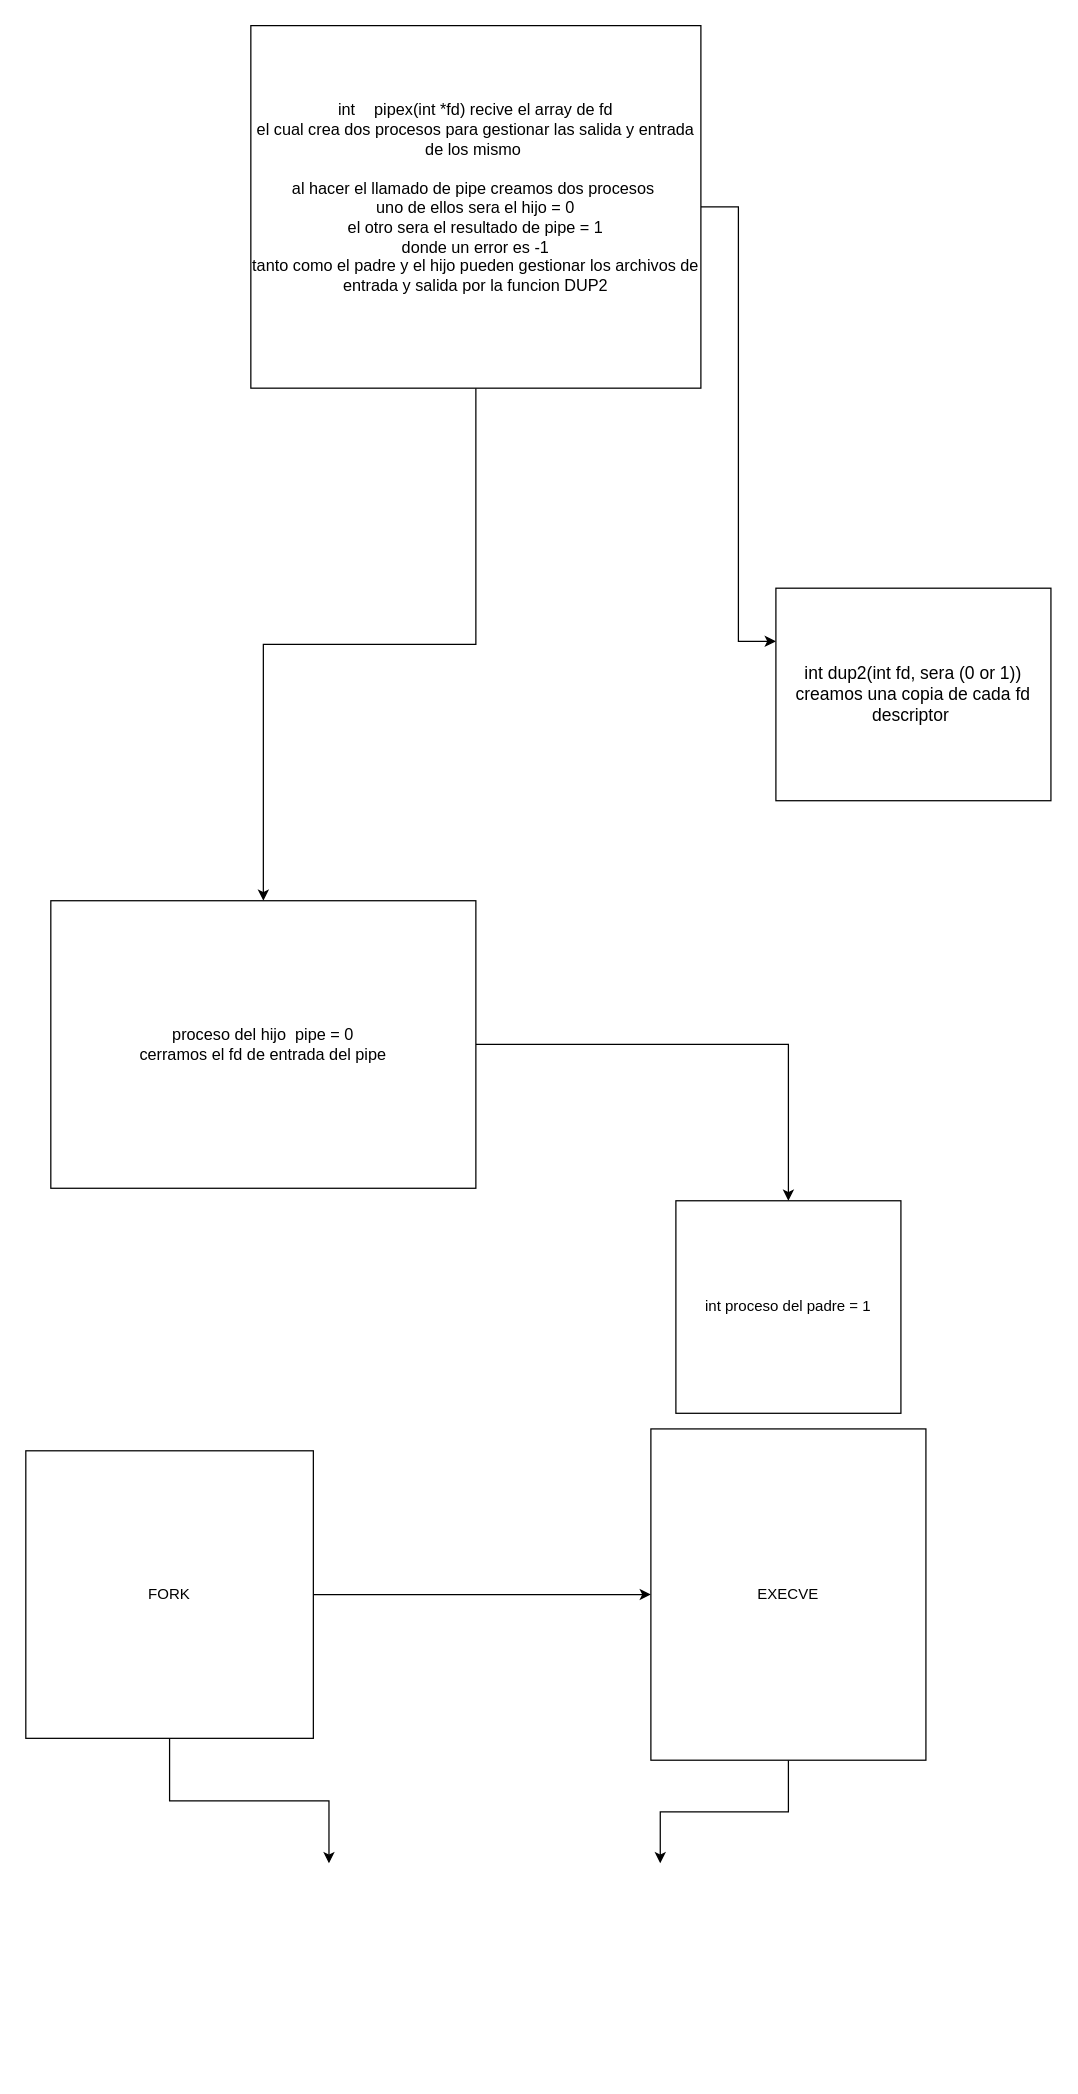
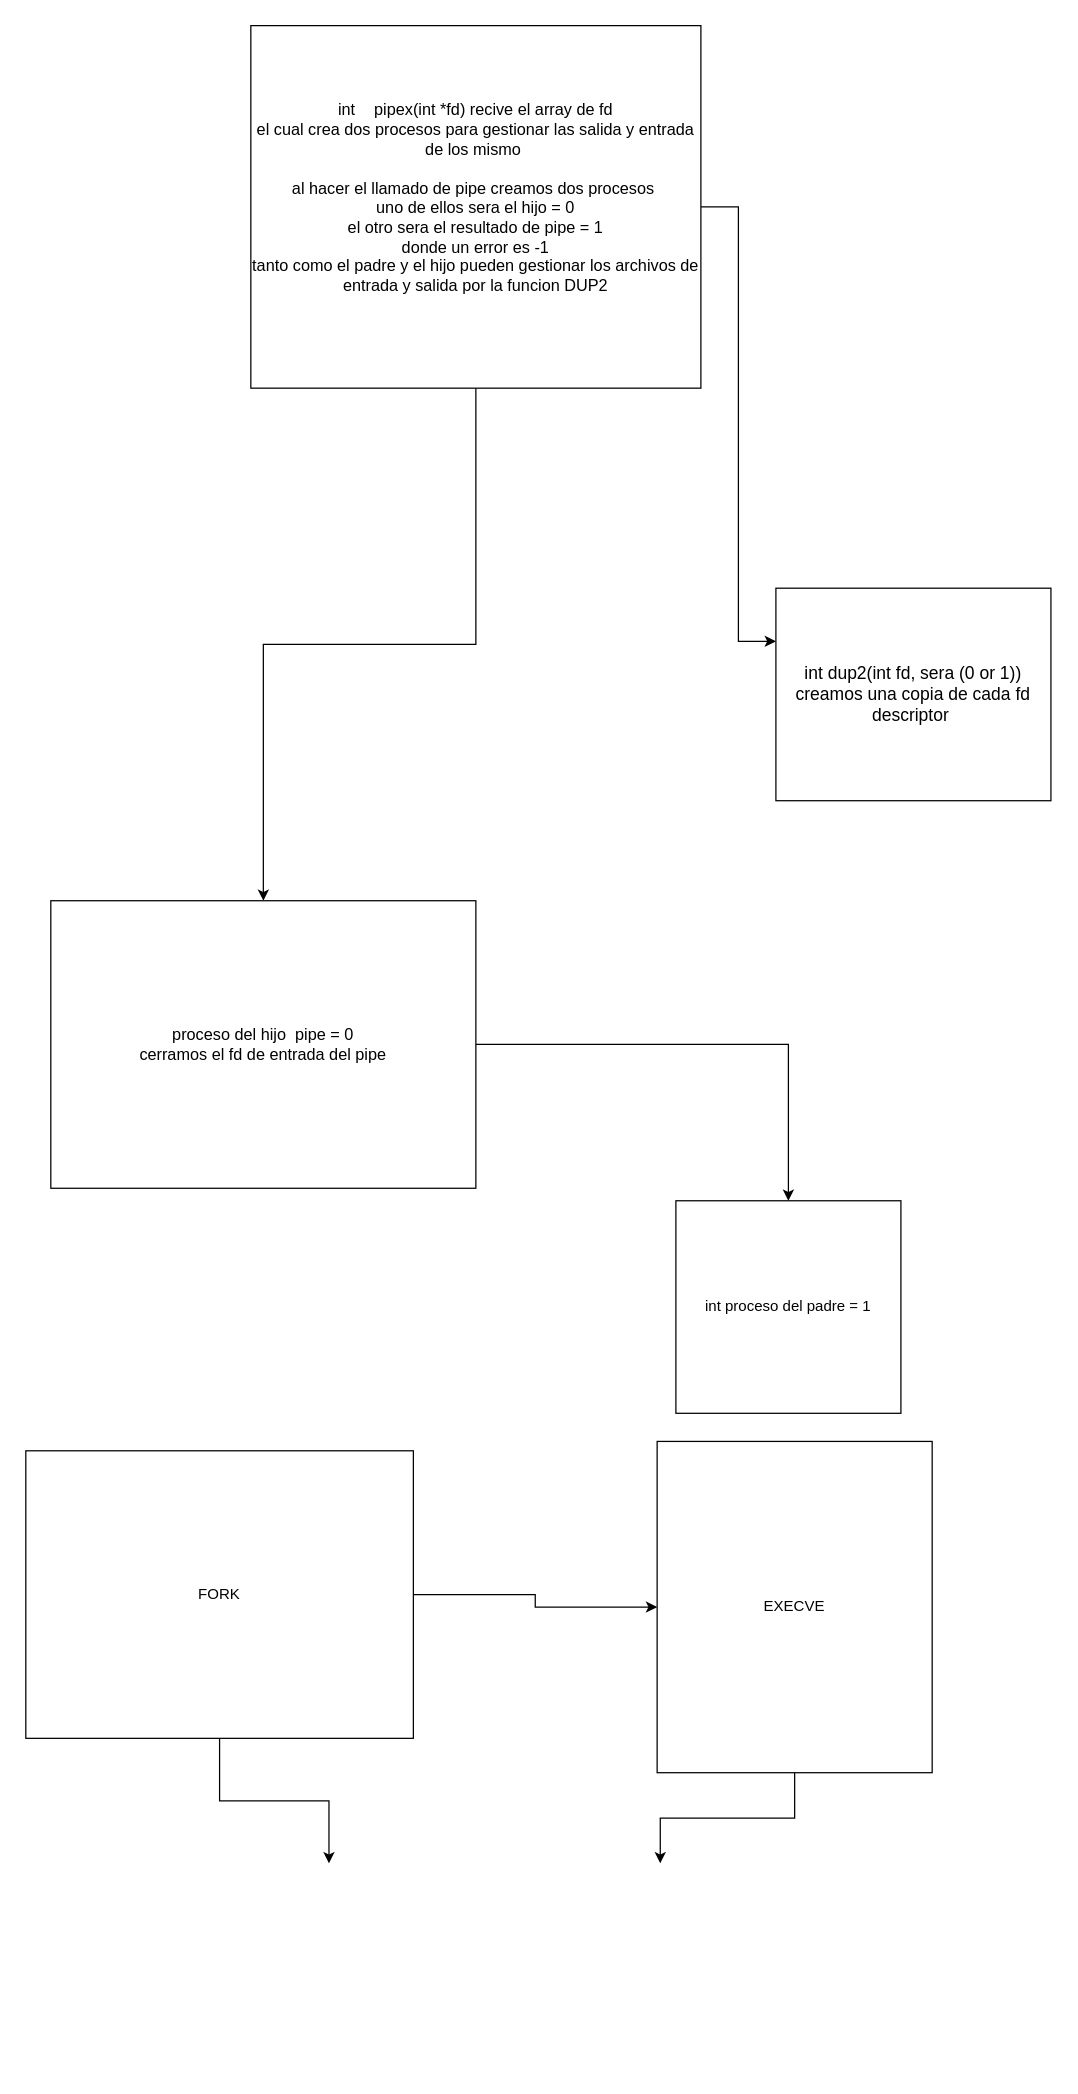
(169, 1594) -> (219, 1594)
(788, 1594) -> (794, 1607)
